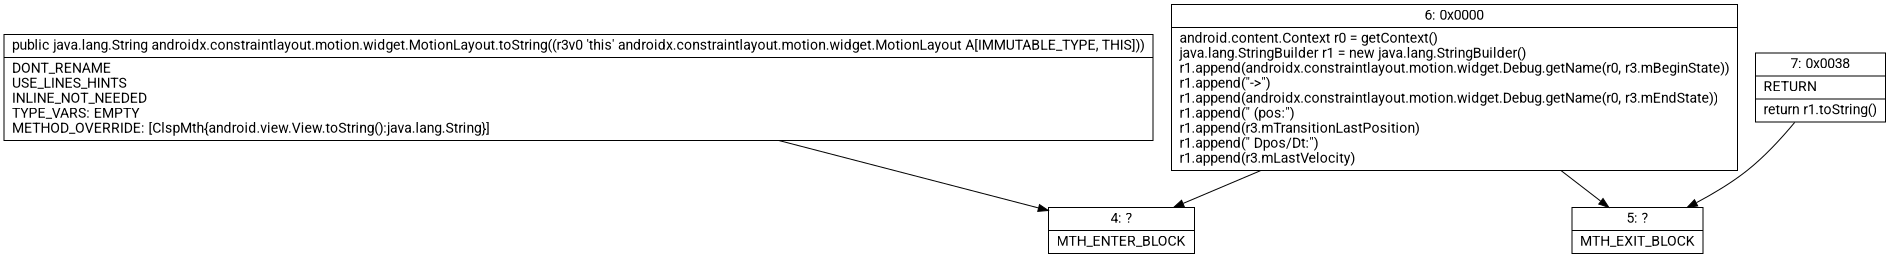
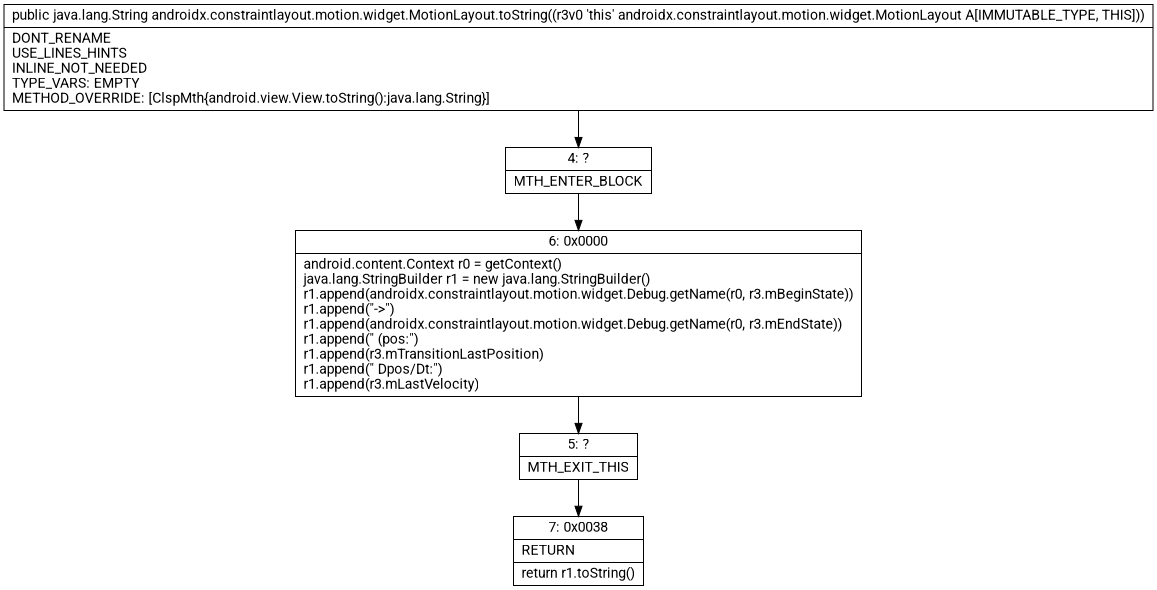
(1750, 168) -> (578, 493)
(1222, 187) -> (578, 207)
(1638, 242) -> (578, 468)
